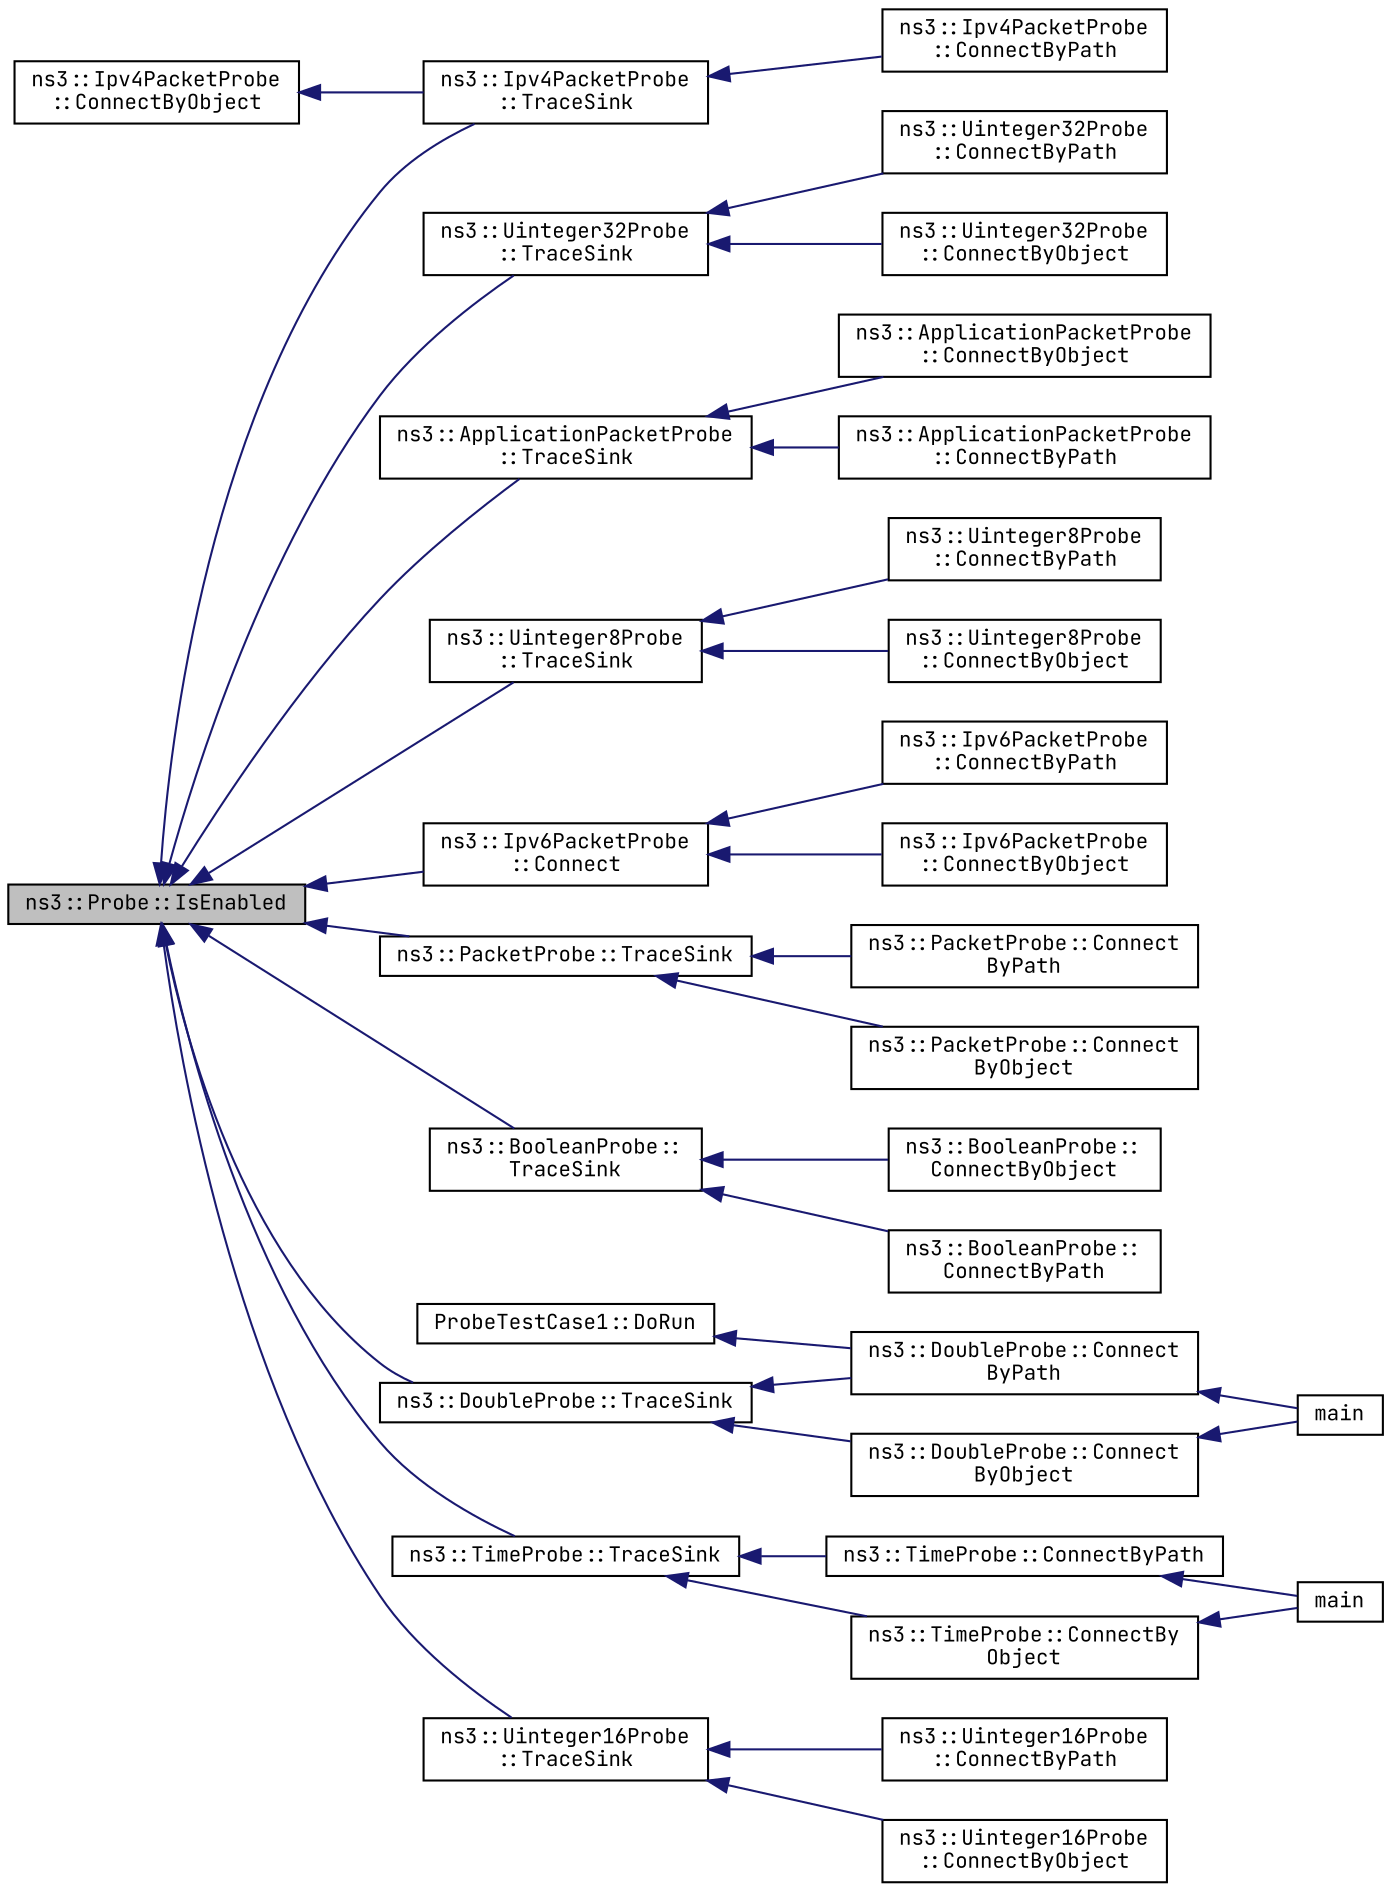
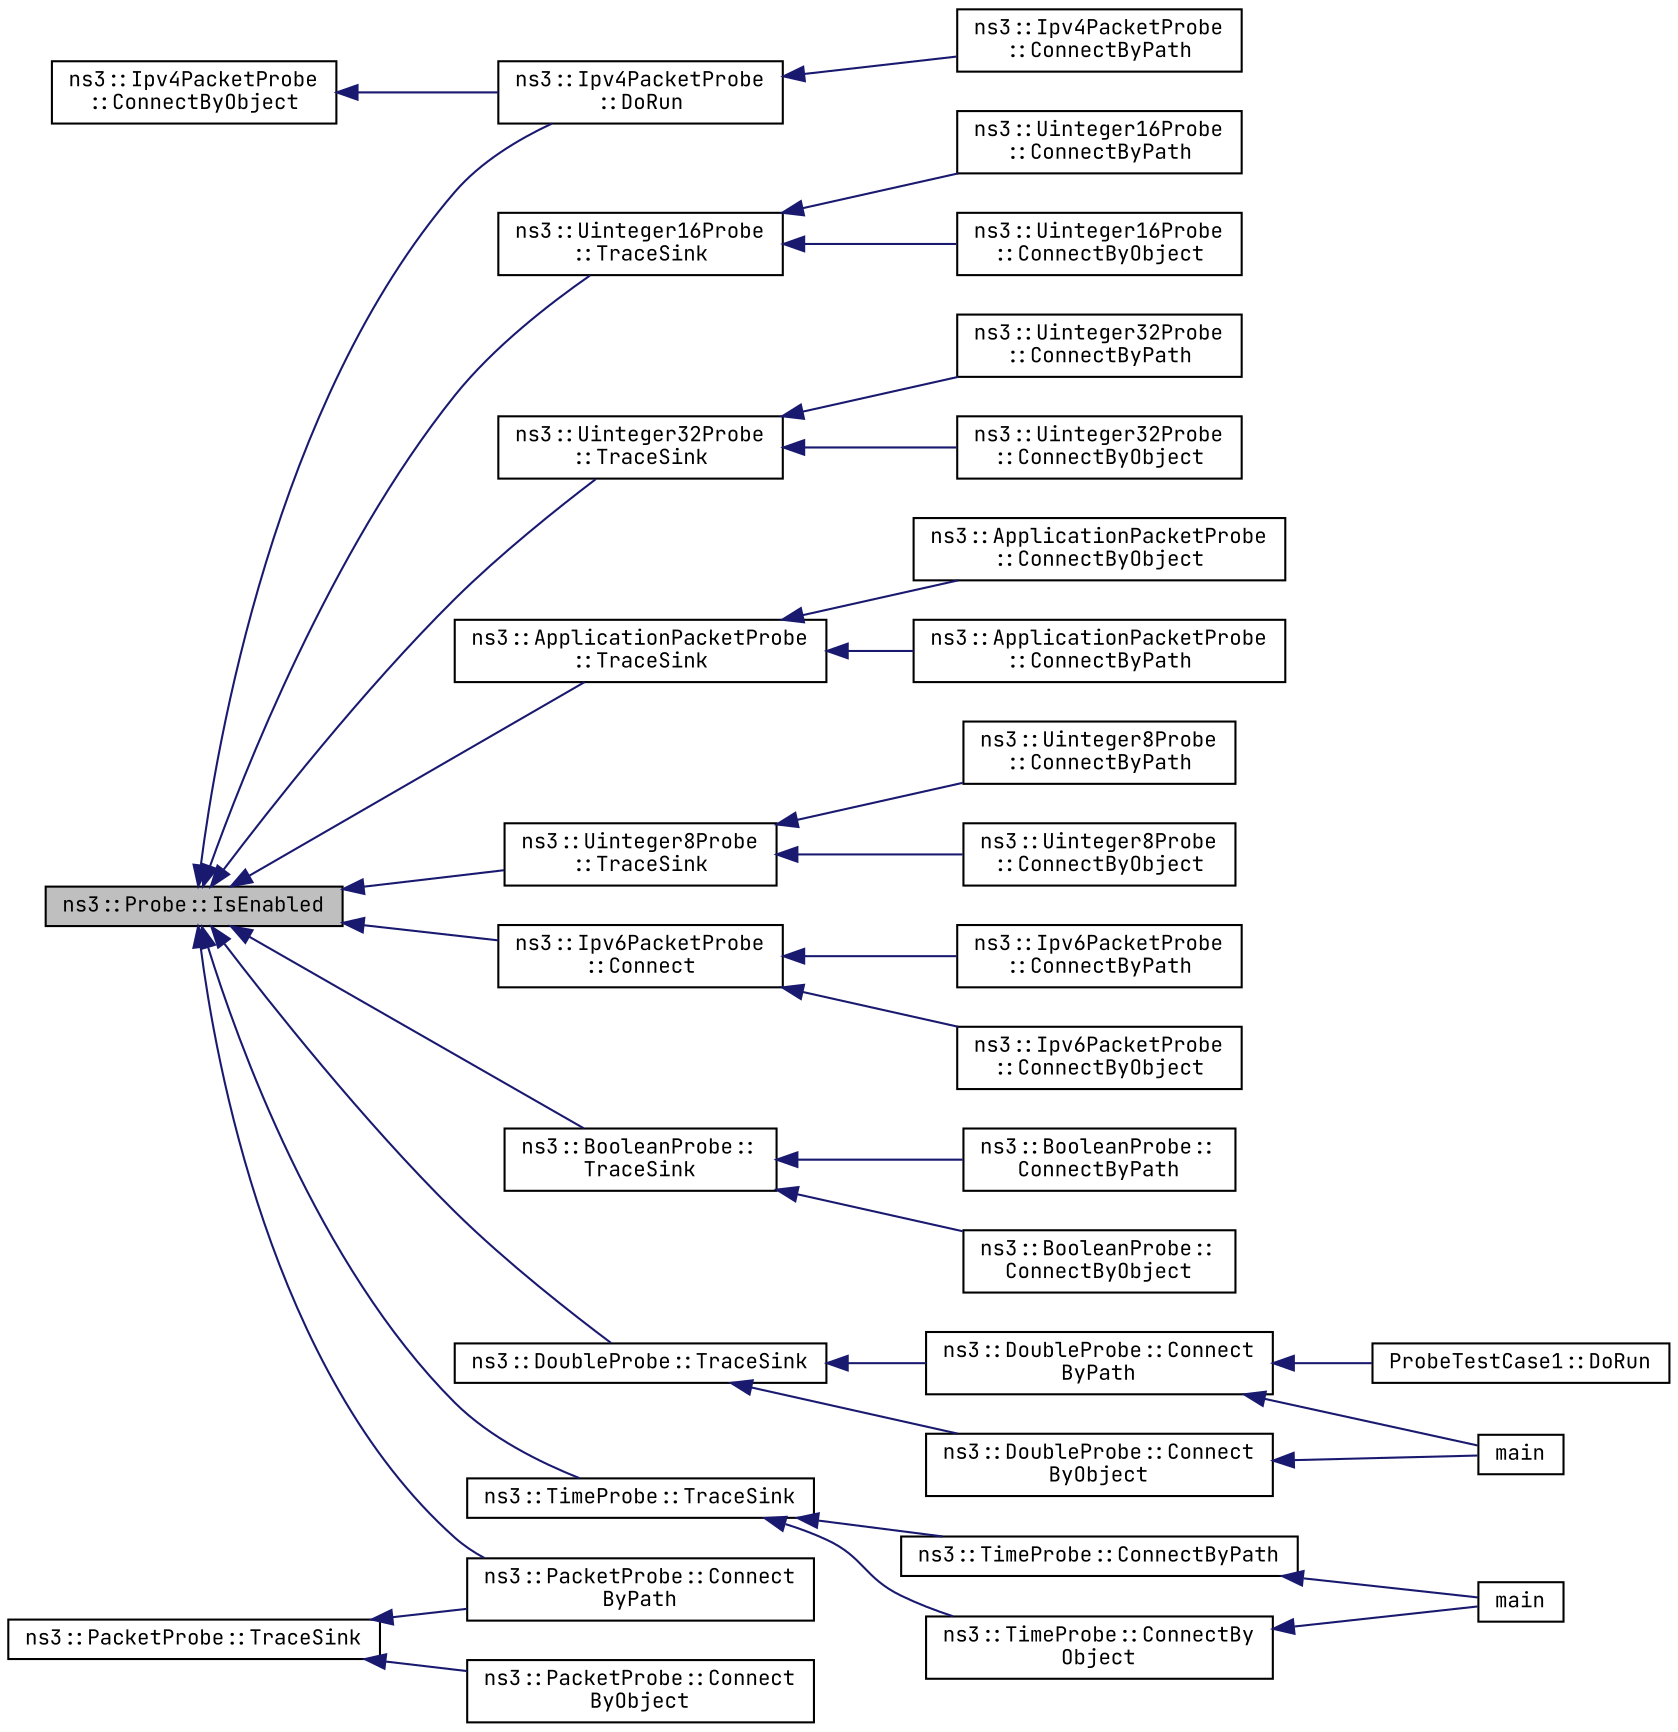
(566, 92) -> (641, 92)
(368, 931) -> (287, 1281)
(793, 1343) -> (1333, 1363)
